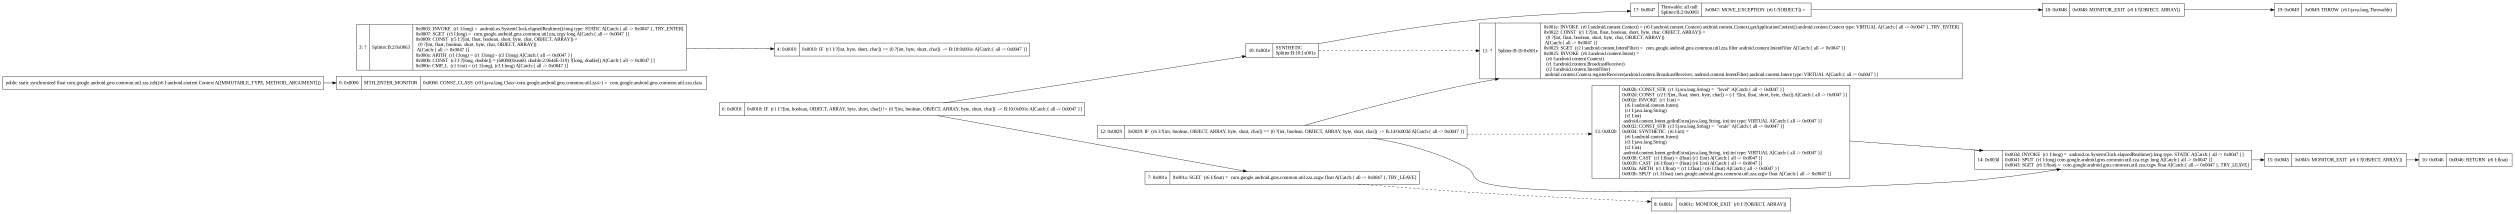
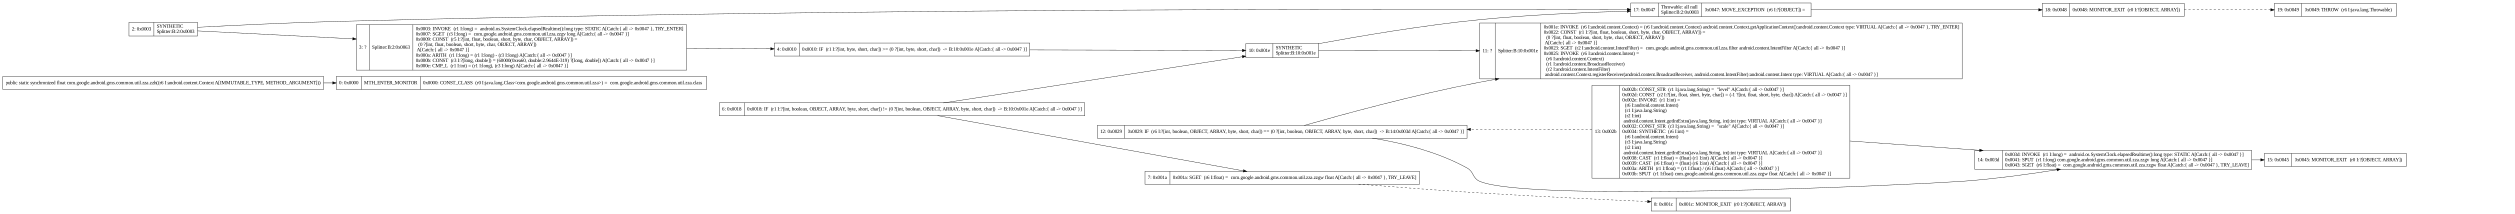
(2227, 10) -> (2227, 10)
none -> (163, 29)
none -> (1136, 50)
(1397, 51) -> (1397, 51)
(1296, 53) -> (1296, 53)
(1528, 134) -> (1531, 129)
(2466, 160) -> none
